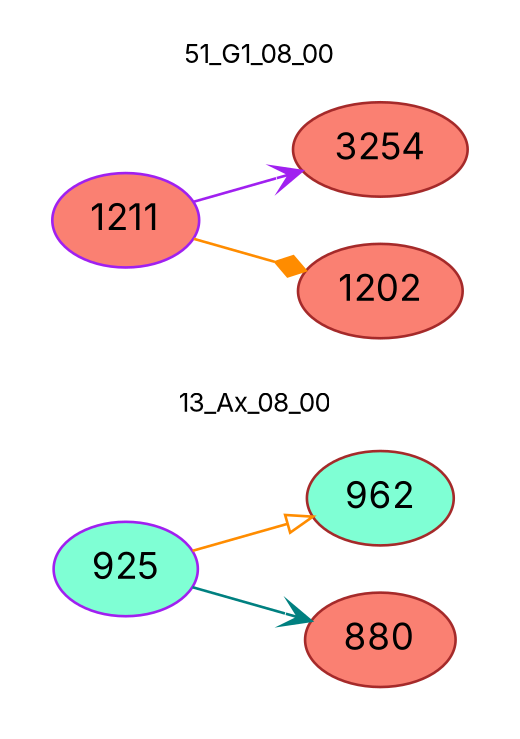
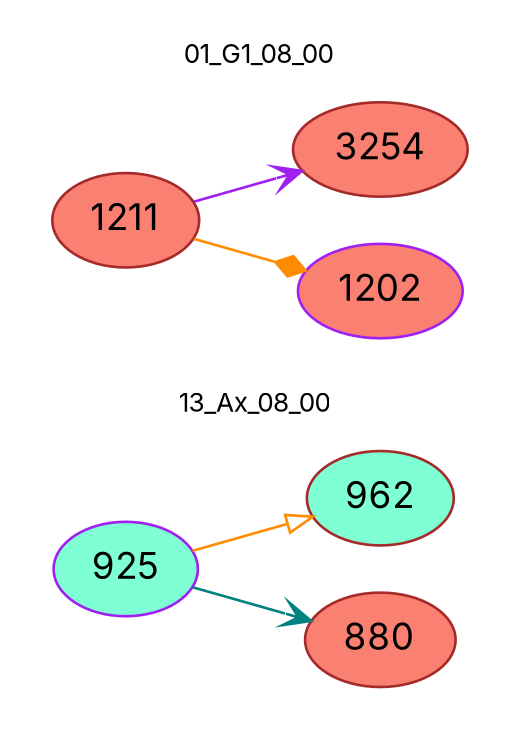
(260, 56) -> (260, 56)
(126, 220) -> (126, 220)
(380, 291) -> (380, 291)
